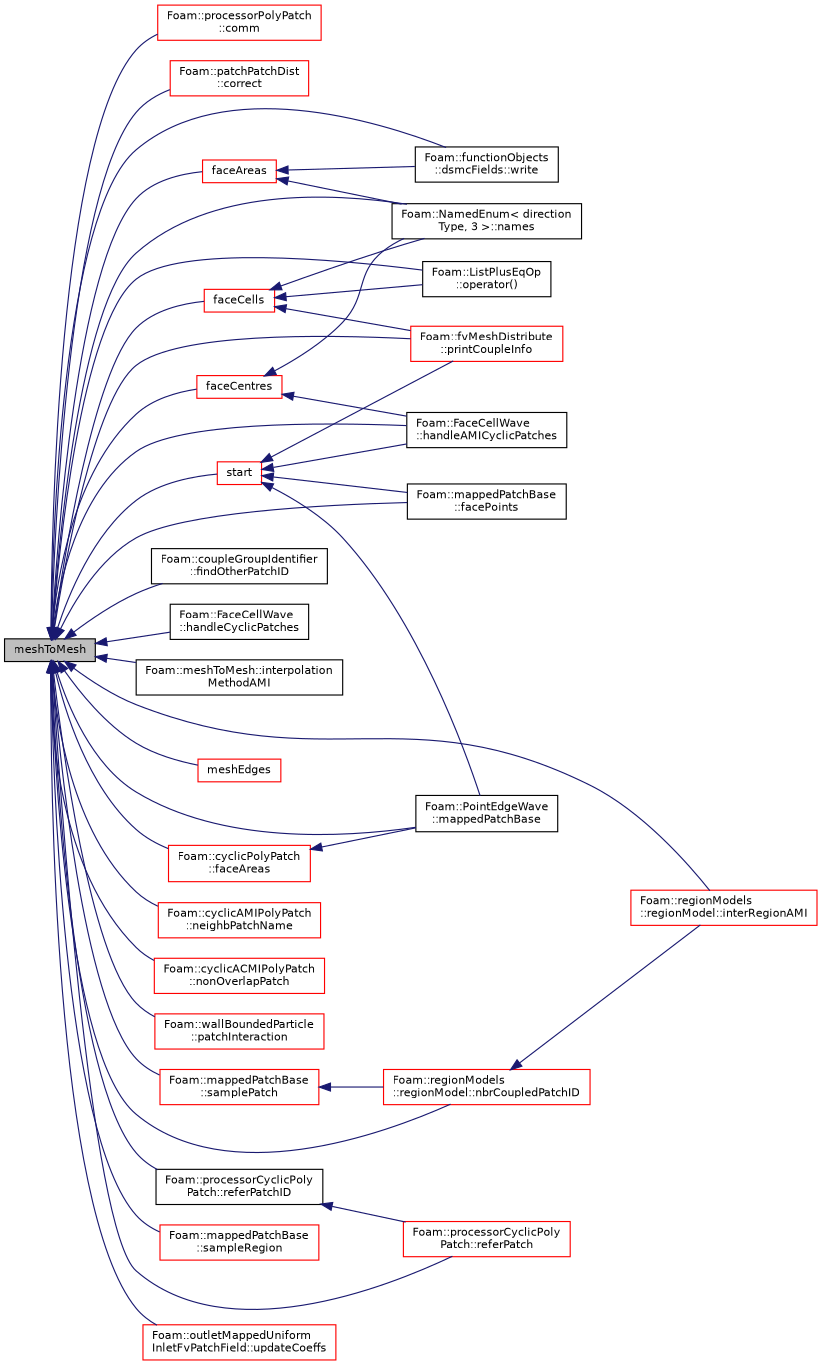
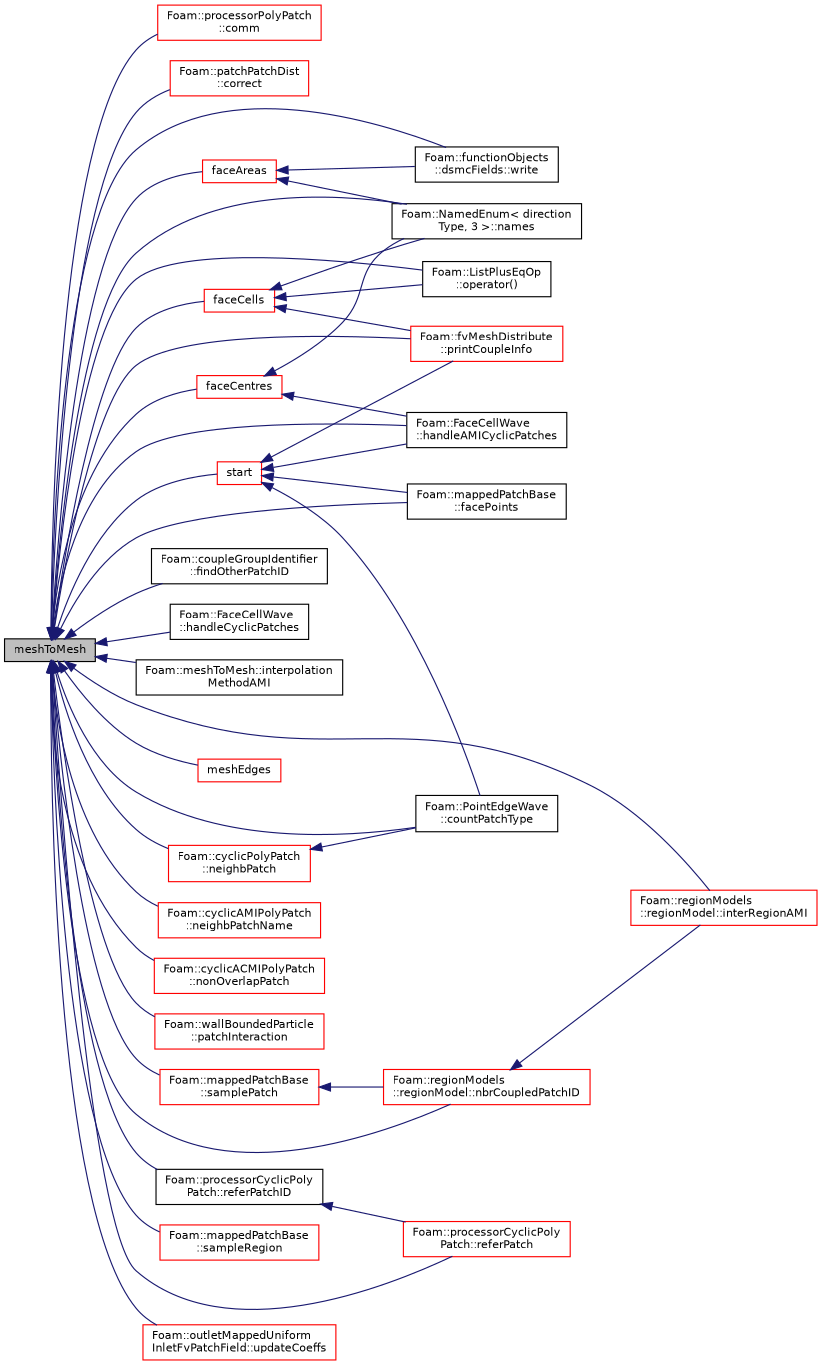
(487, 814) -> (487, 814)
(239, 864) -> (239, 864)
